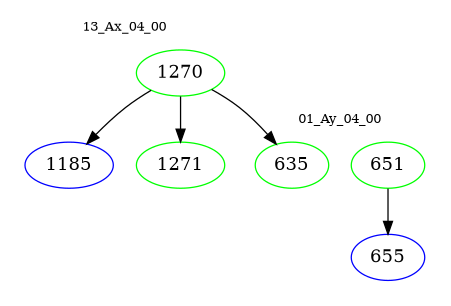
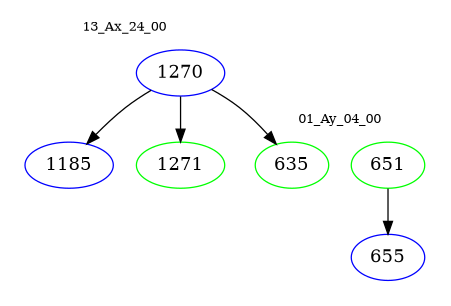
(125, 28) -> (125, 28)
(181, 73) -> (181, 73)
